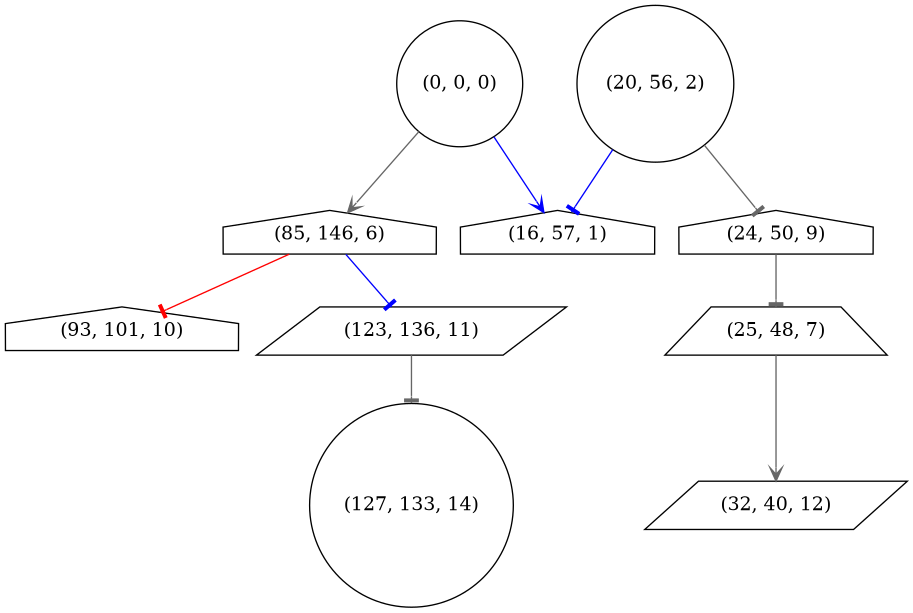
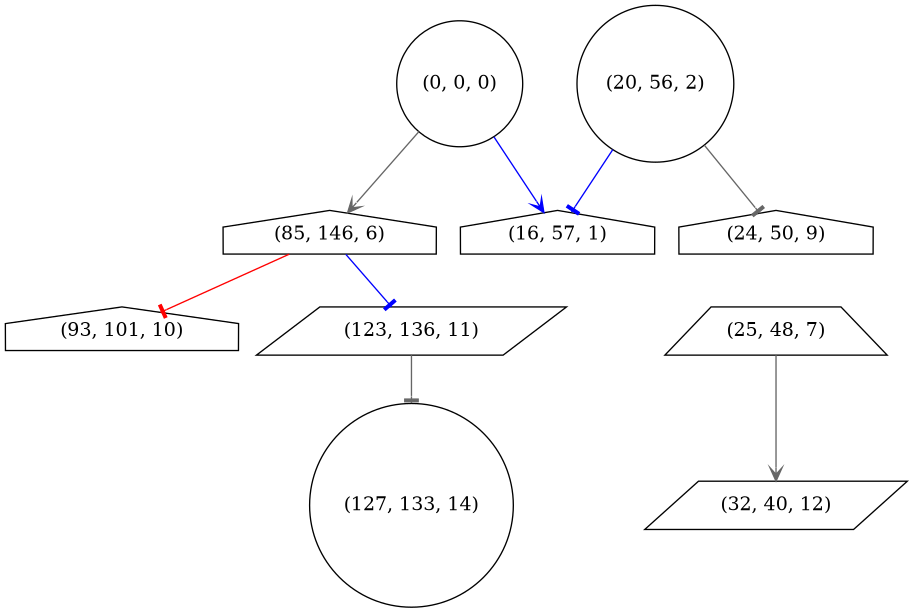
(776, 277) -> none
